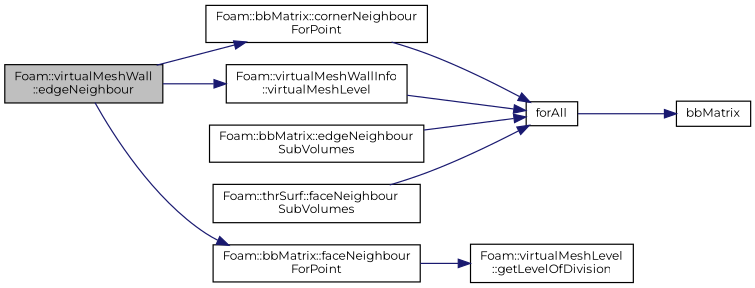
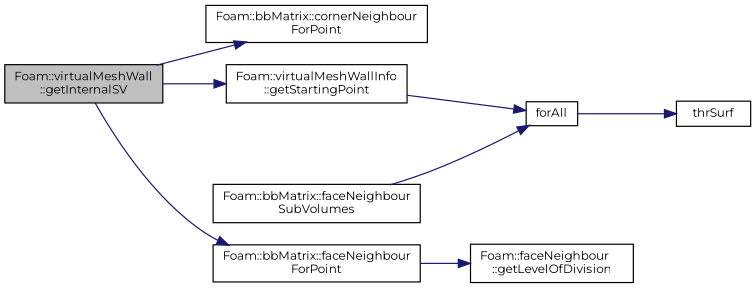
(457, 66) -> none
(84, 84) -> (84, 84)
(317, 84) -> (317, 84)
(714, 114) -> (714, 114)
(317, 144) -> none
(317, 204) -> (317, 204)
(552, 263) -> (552, 263)
